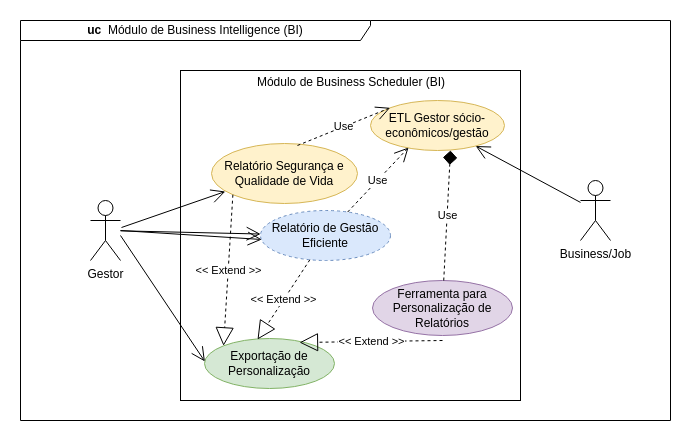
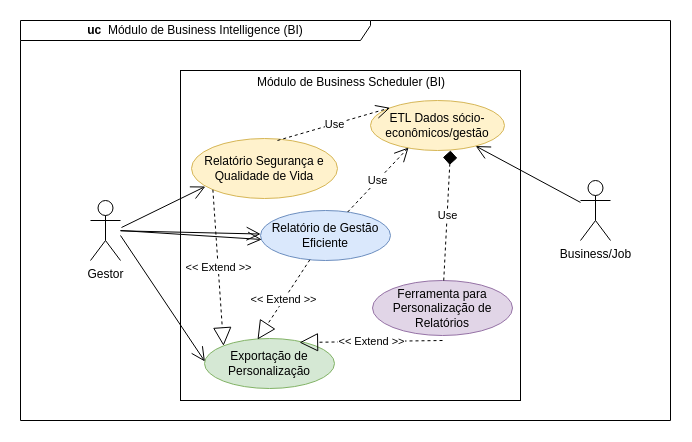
(438, 126) -> (438, 126)
(285, 174) -> (265, 169)
(326, 236) -> (326, 236)
